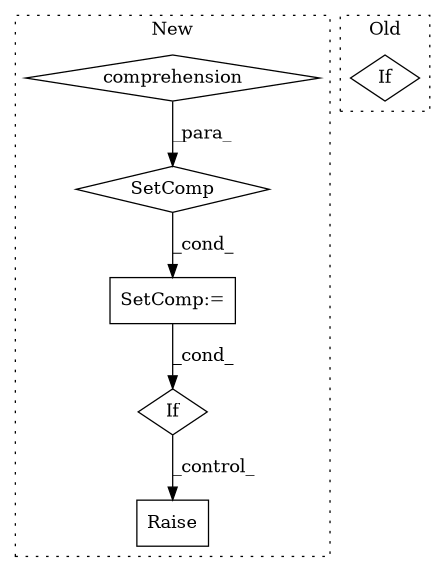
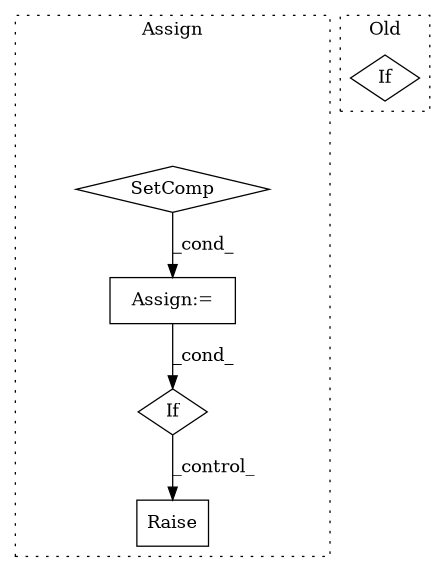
(173, 30) -> (173, 30)
(173, 78) -> none
(173, 301) -> (173, 301)
